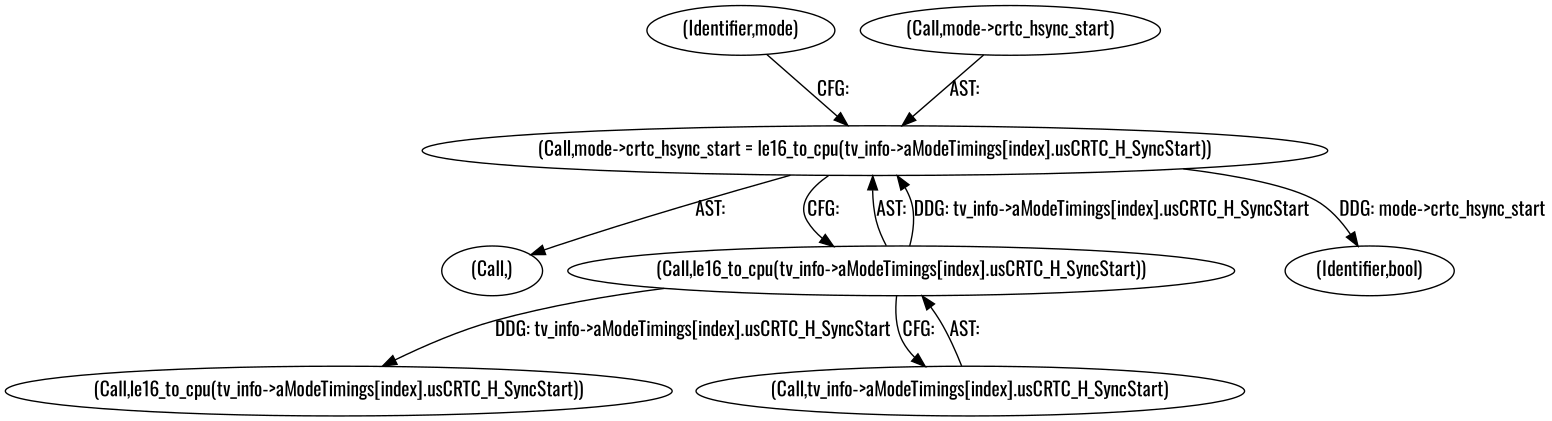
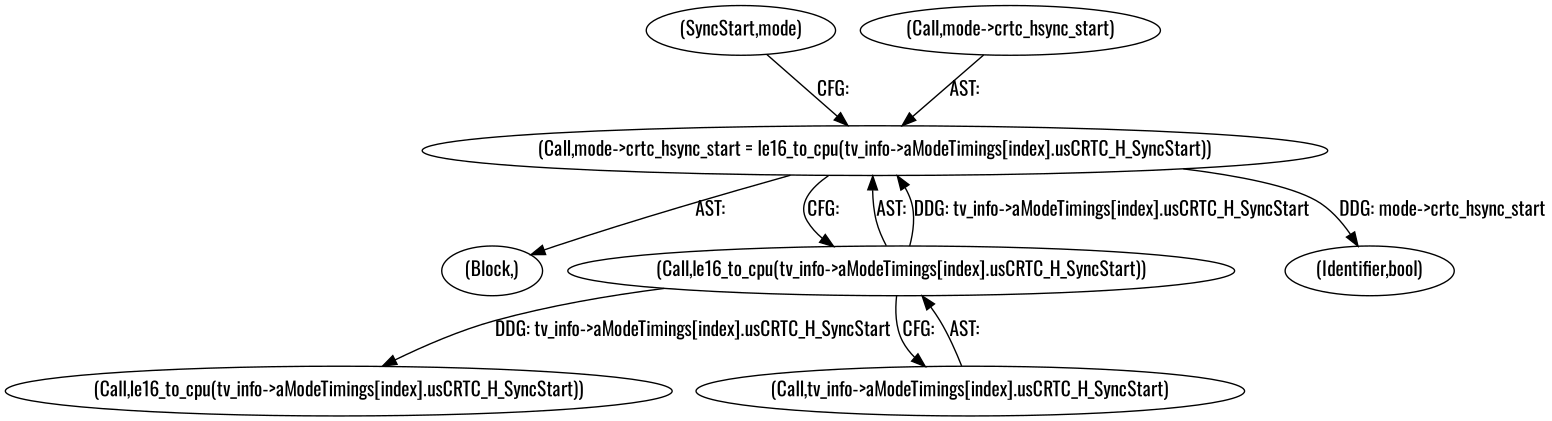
(741, 30) -> (741, 30)
(492, 271) -> (492, 271)
